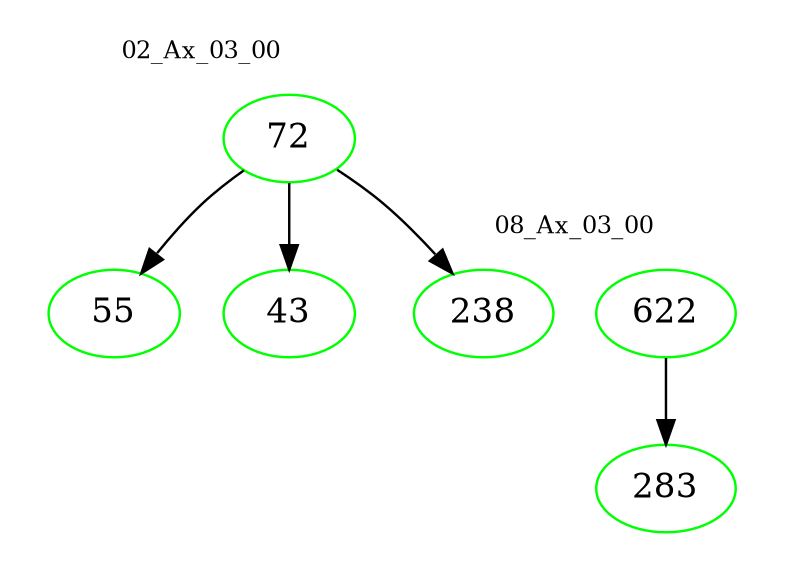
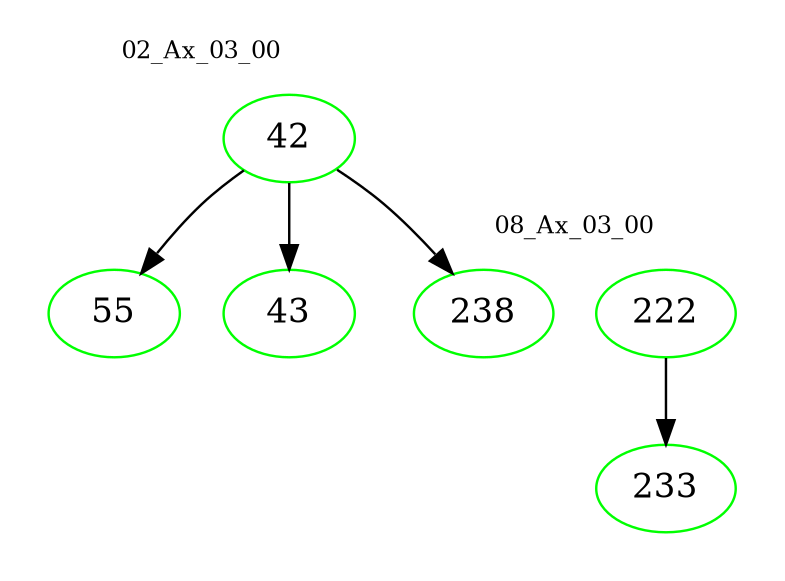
(289, 139) -> (289, 139)
(666, 314) -> (666, 314)
(666, 489) -> (666, 489)
